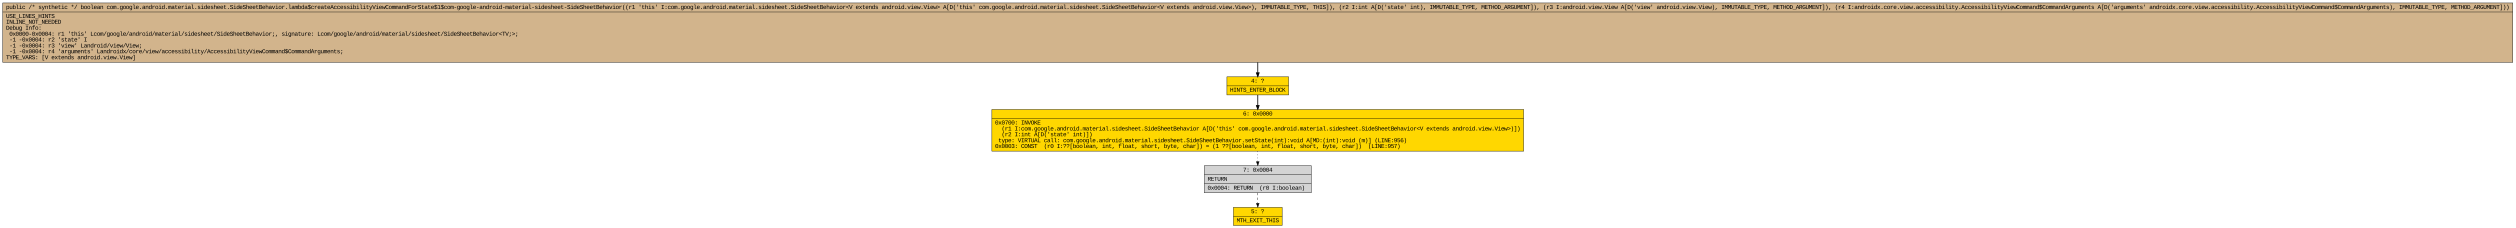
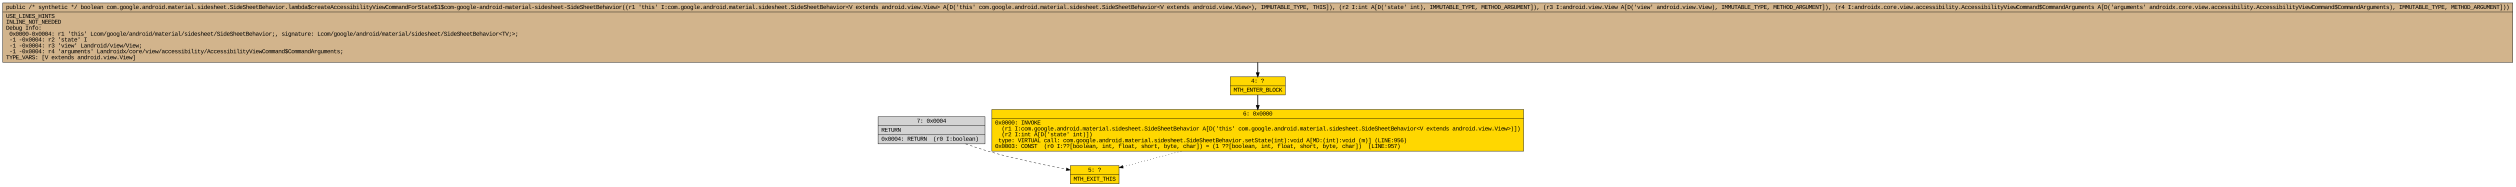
(1258, 90) -> (1258, 90)
(1021, 123) -> (1021, 123)
(1258, 156) -> (1152, 159)
